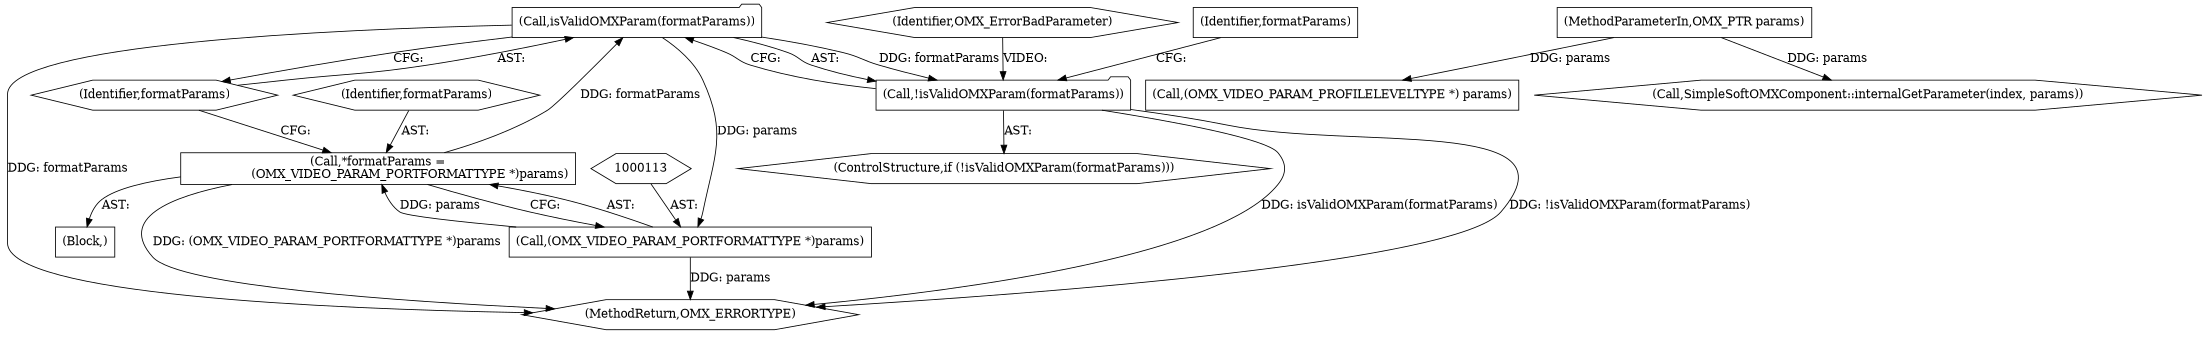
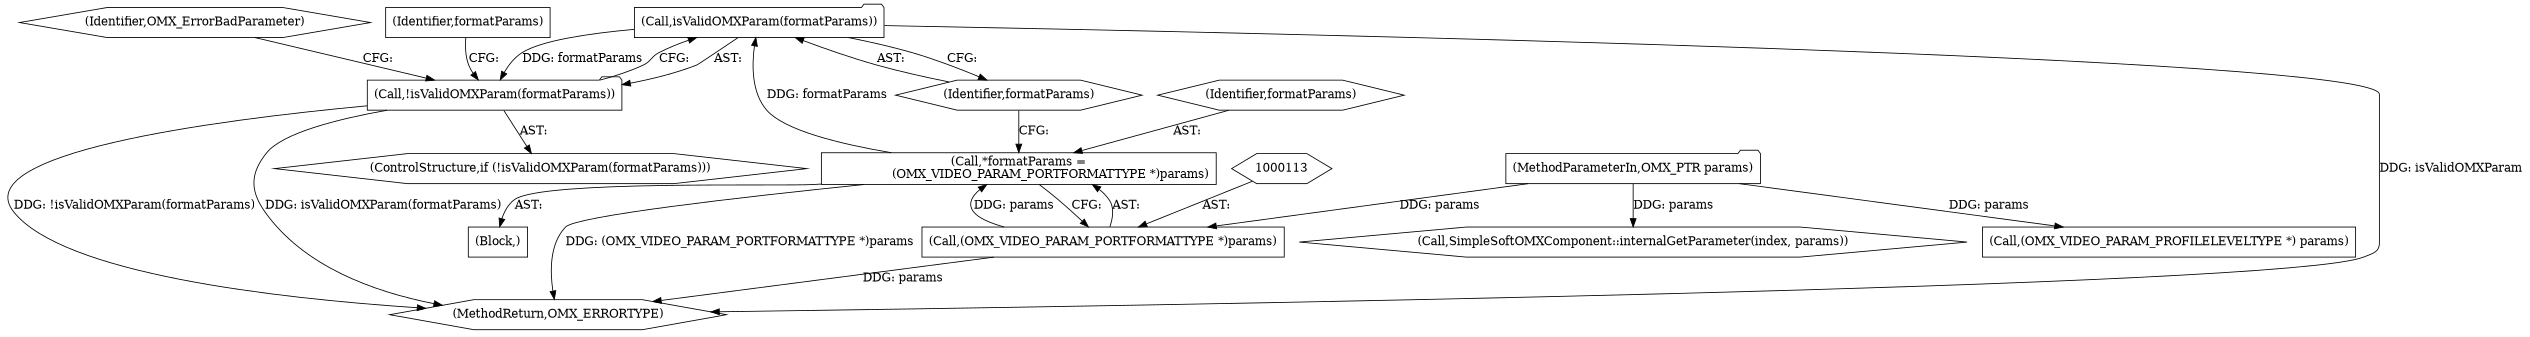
(1684, 23) -> (1633, 169)
(1028, 59) -> (380, 59)
(715, 120) -> (1372, 205)
(68, 169) -> (2451, 169)
